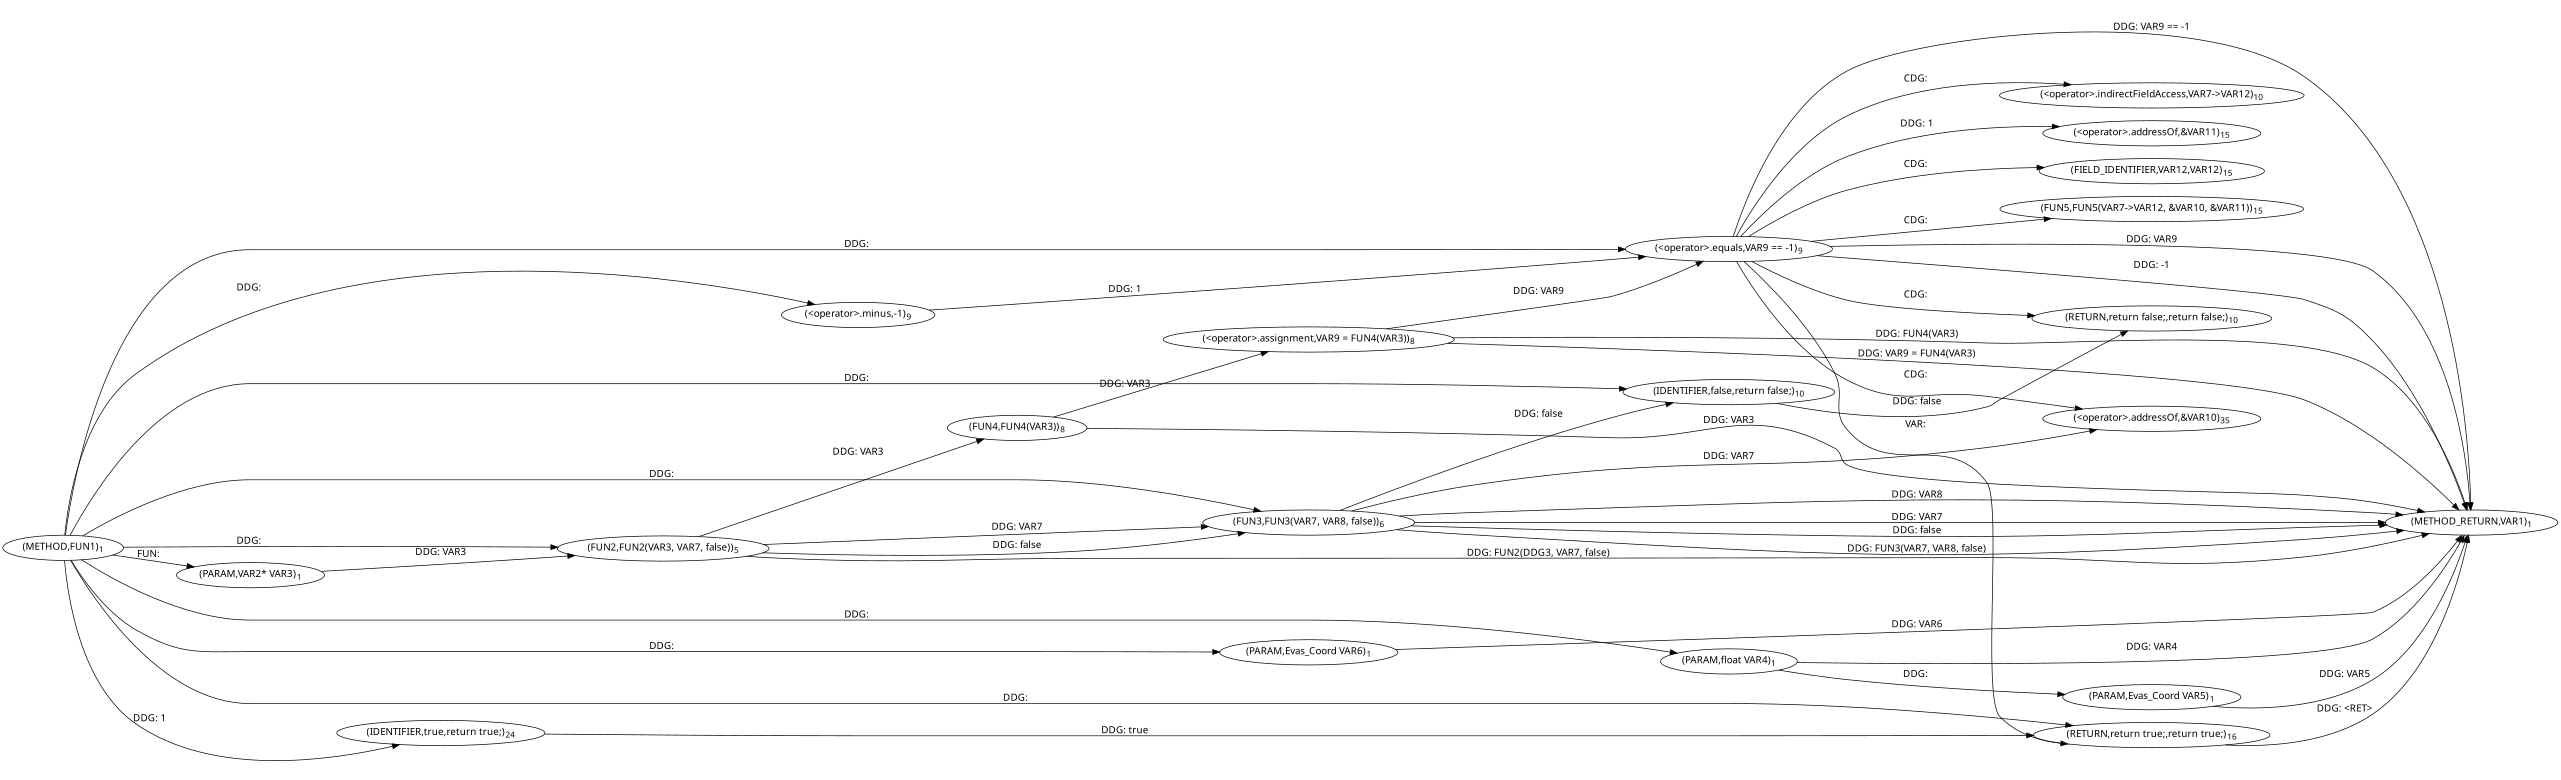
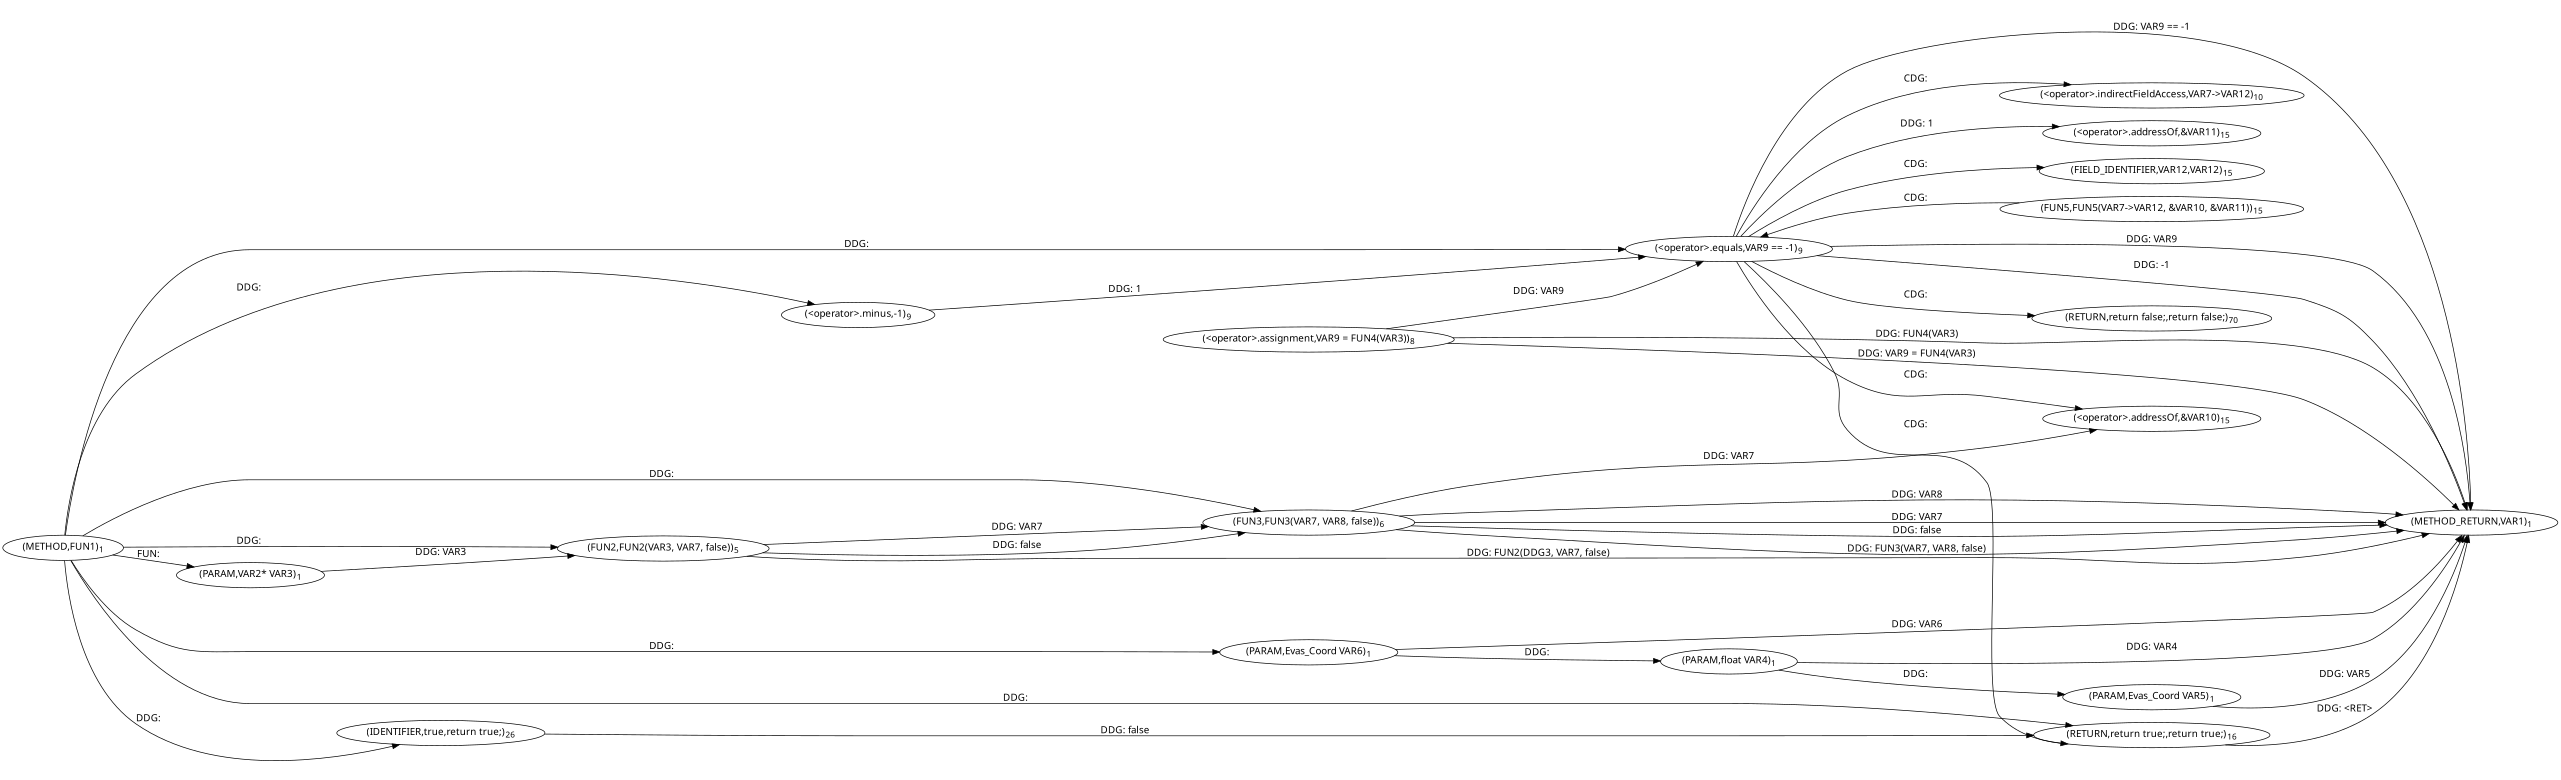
(1927, 230) -> (1892, 208)
(2234, 317) -> (2234, 317)
(1729, 392) -> none
(2225, 418) -> (2225, 418)
(1917, 425) -> (1917, 425)
(1017, 428) -> none
(870, 620) -> (1524, 659)
(150, 719) -> (150, 719)
(1125, 731) -> (1125, 731)
(510, 732) -> (510, 732)
